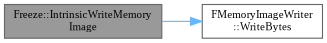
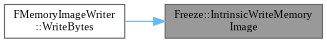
(176, 21) -> (139, 21)
